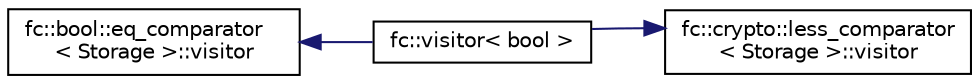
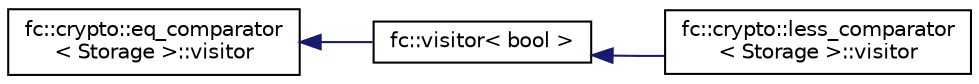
(618, 28) -> (639, 56)
(154, 42) -> (154, 42)
